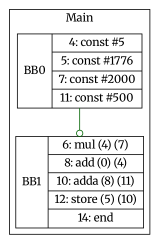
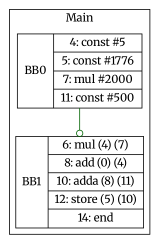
(97, 80) -> (98, 80)
